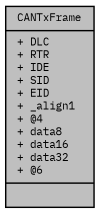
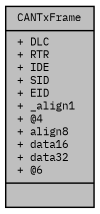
(40, 132) -> (43, 132)
